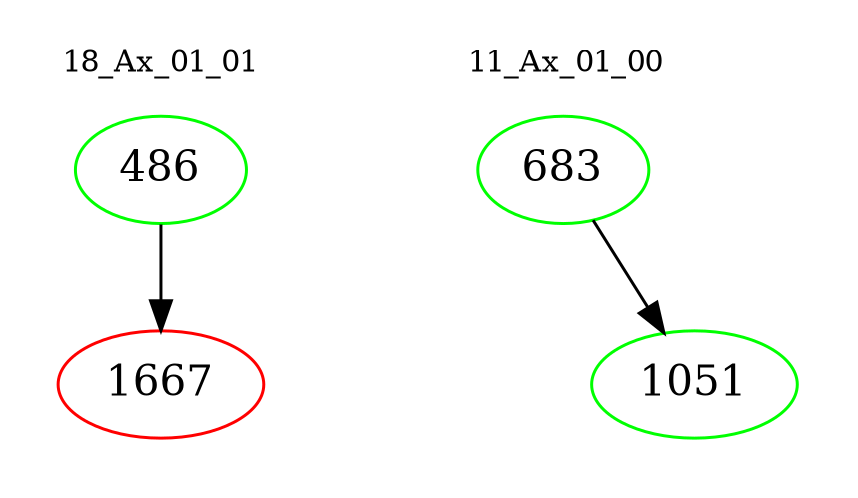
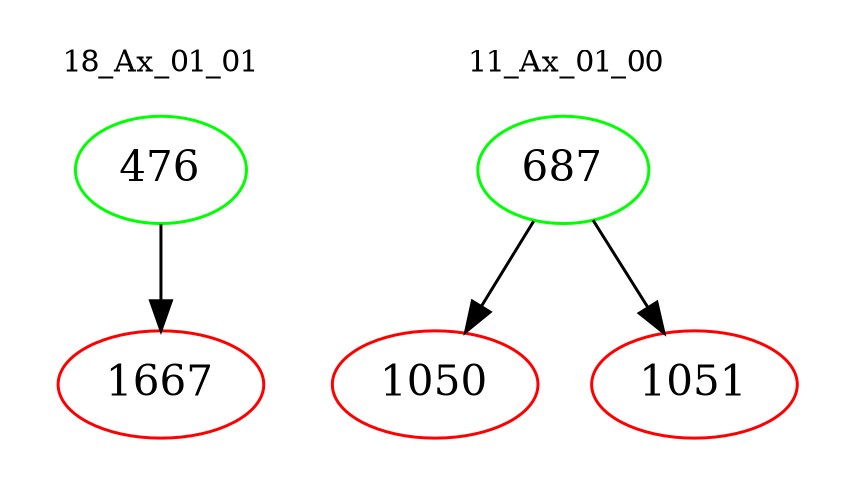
(161, 170) -> (161, 170)
(563, 170) -> (563, 170)
none -> (435, 384)
(694, 384) -> (694, 384)
